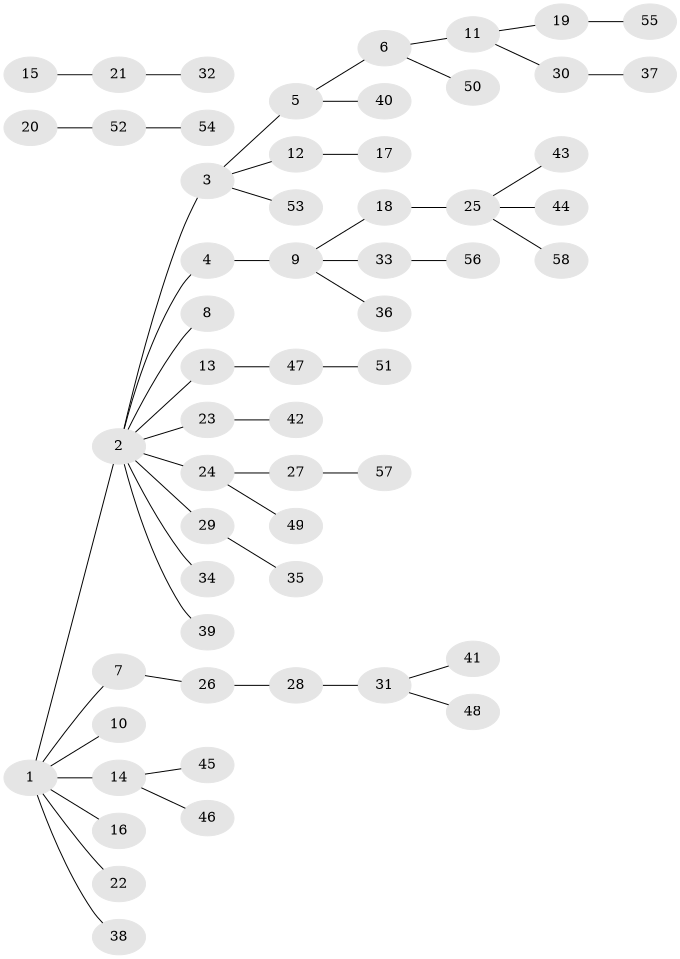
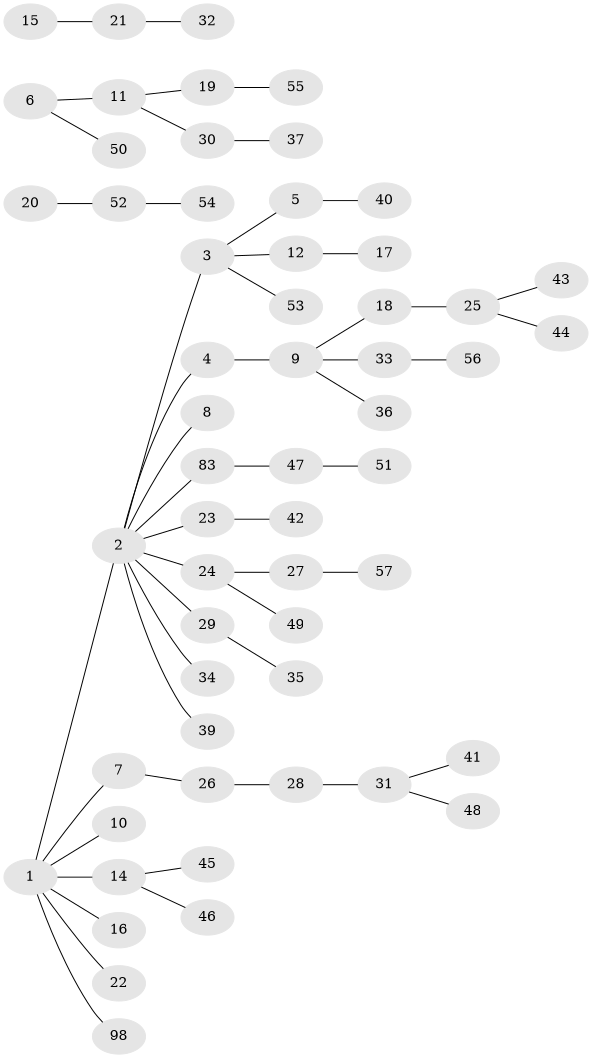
(340, 75) -> none
(561, 261) -> none
(207, 367) -> (207, 466)
(119, 937) -> (119, 1036)
